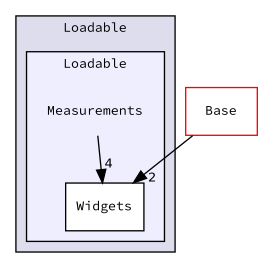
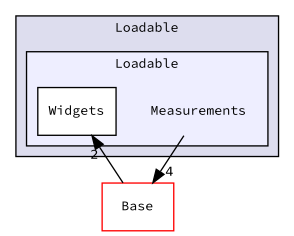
(99, 153) -> (172, 154)
